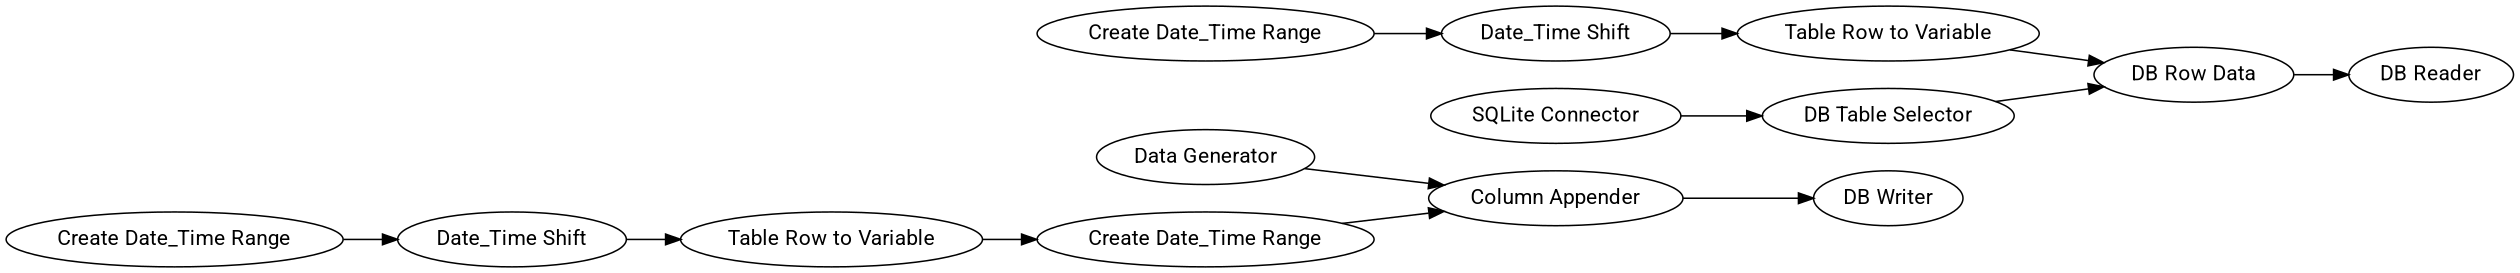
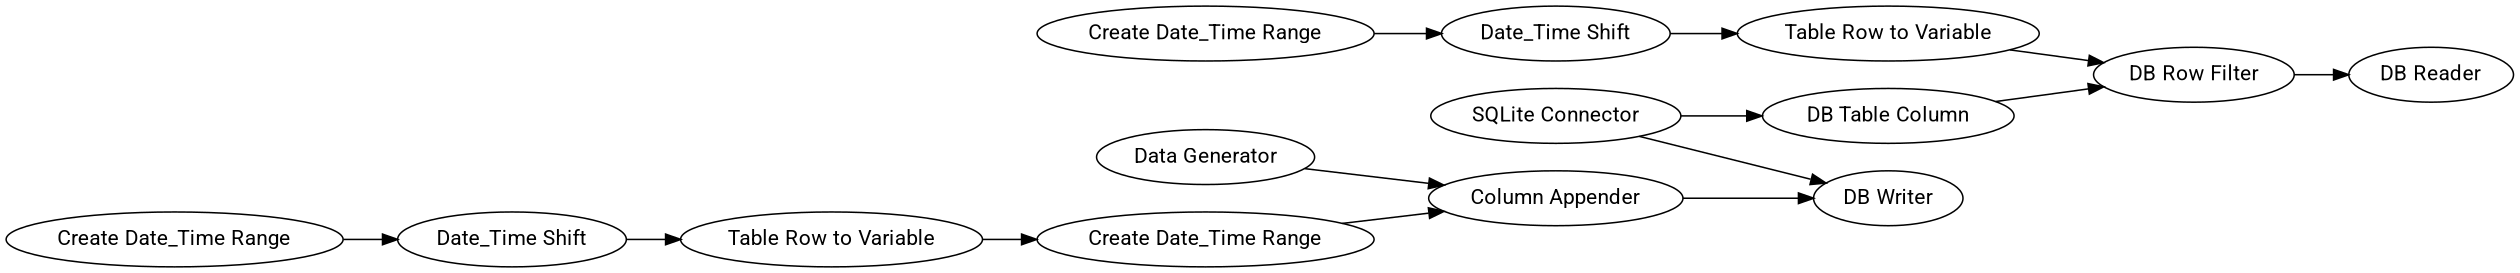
(2194, 75) -> (2194, 75)
(1888, 116) -> (1888, 116)
none -> (1725, 158)
